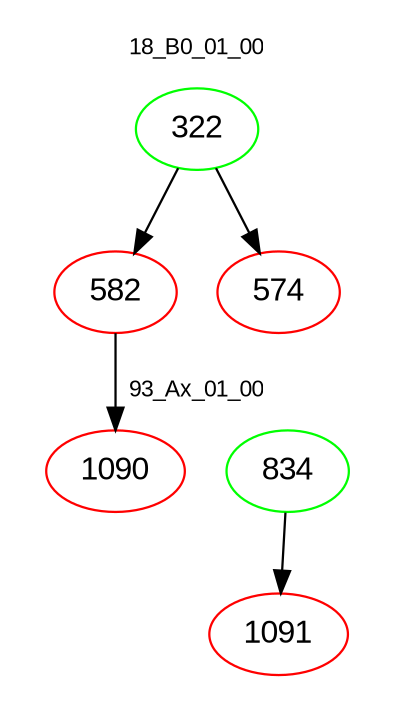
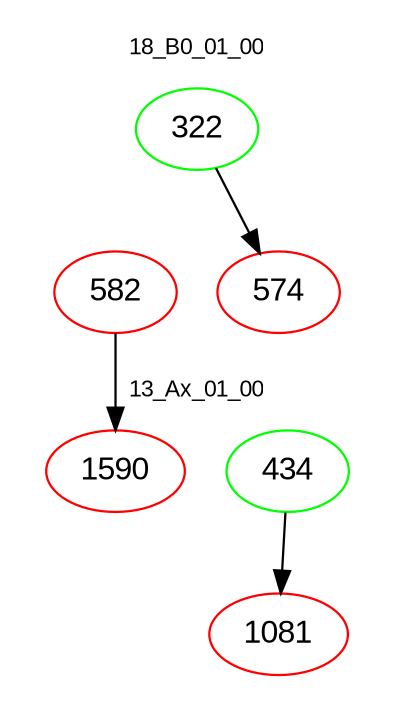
(162, 201) -> none
(197, 391) -> (197, 391)
(116, 471) -> (116, 471)
(288, 471) -> (288, 471)
(279, 634) -> (279, 634)
